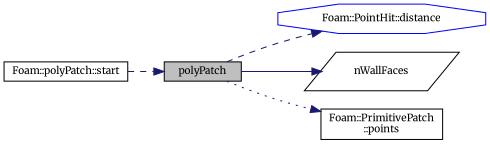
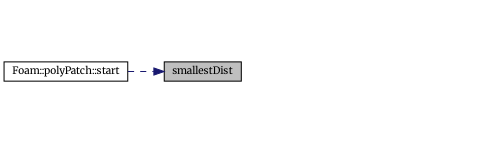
(382, 19) -> none
(203, 72) -> (203, 72)
(382, 72) -> none
(382, 124) -> none
